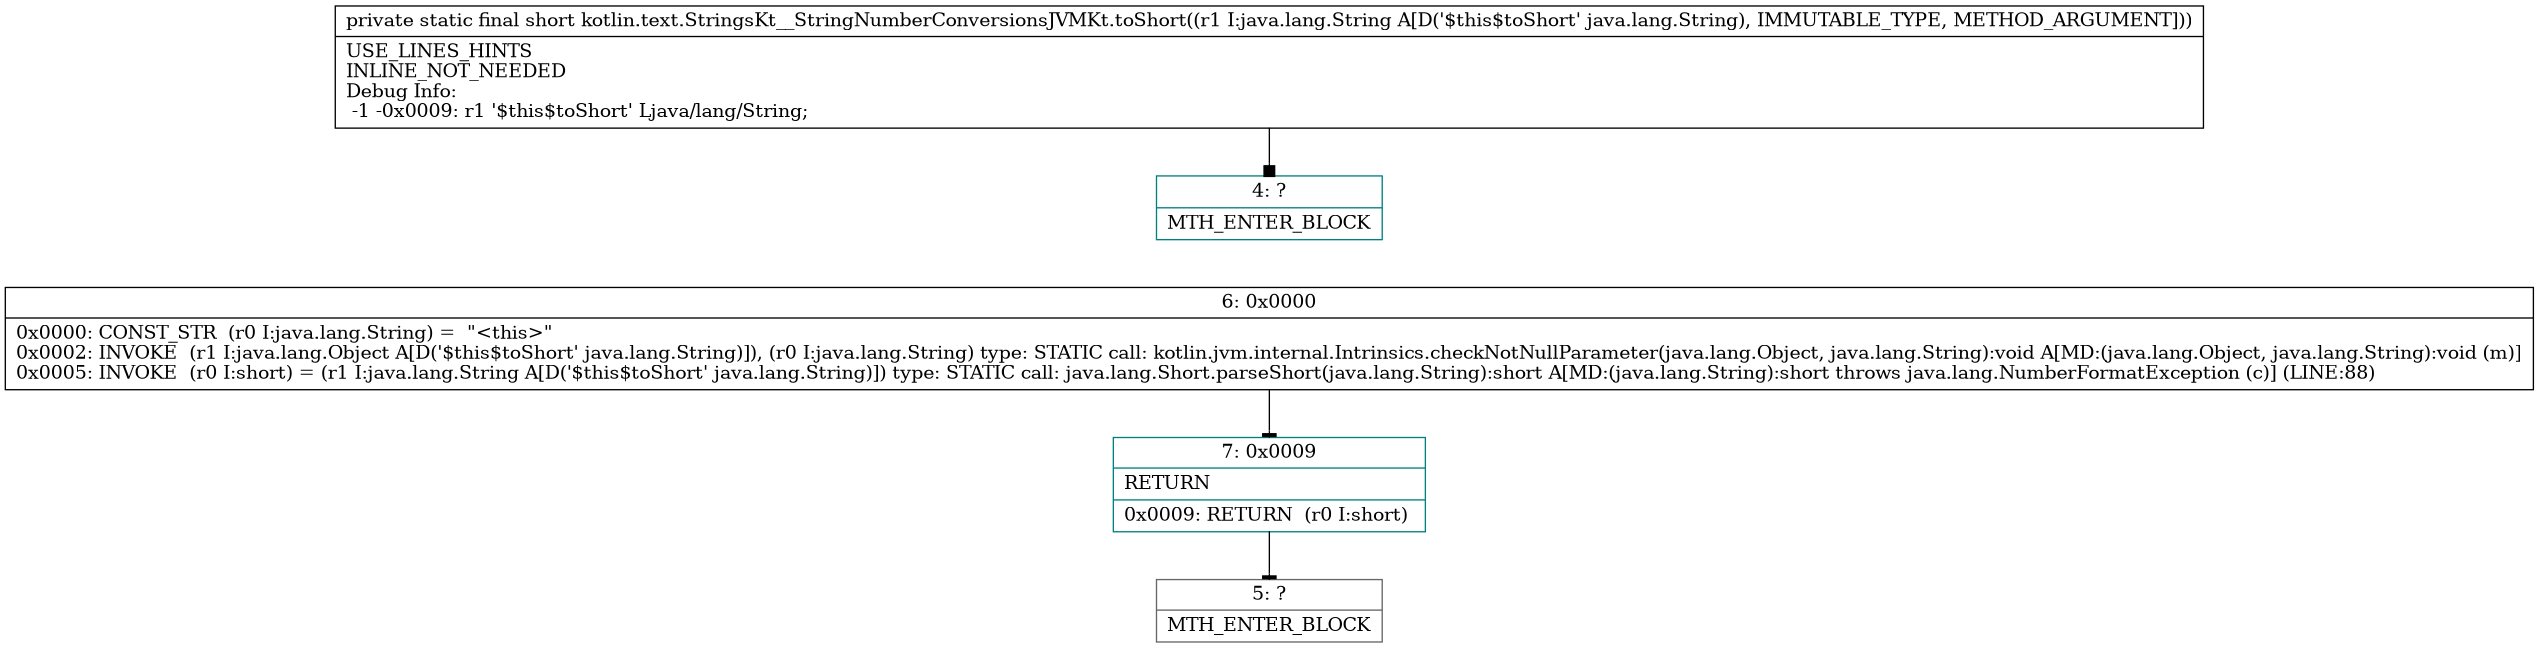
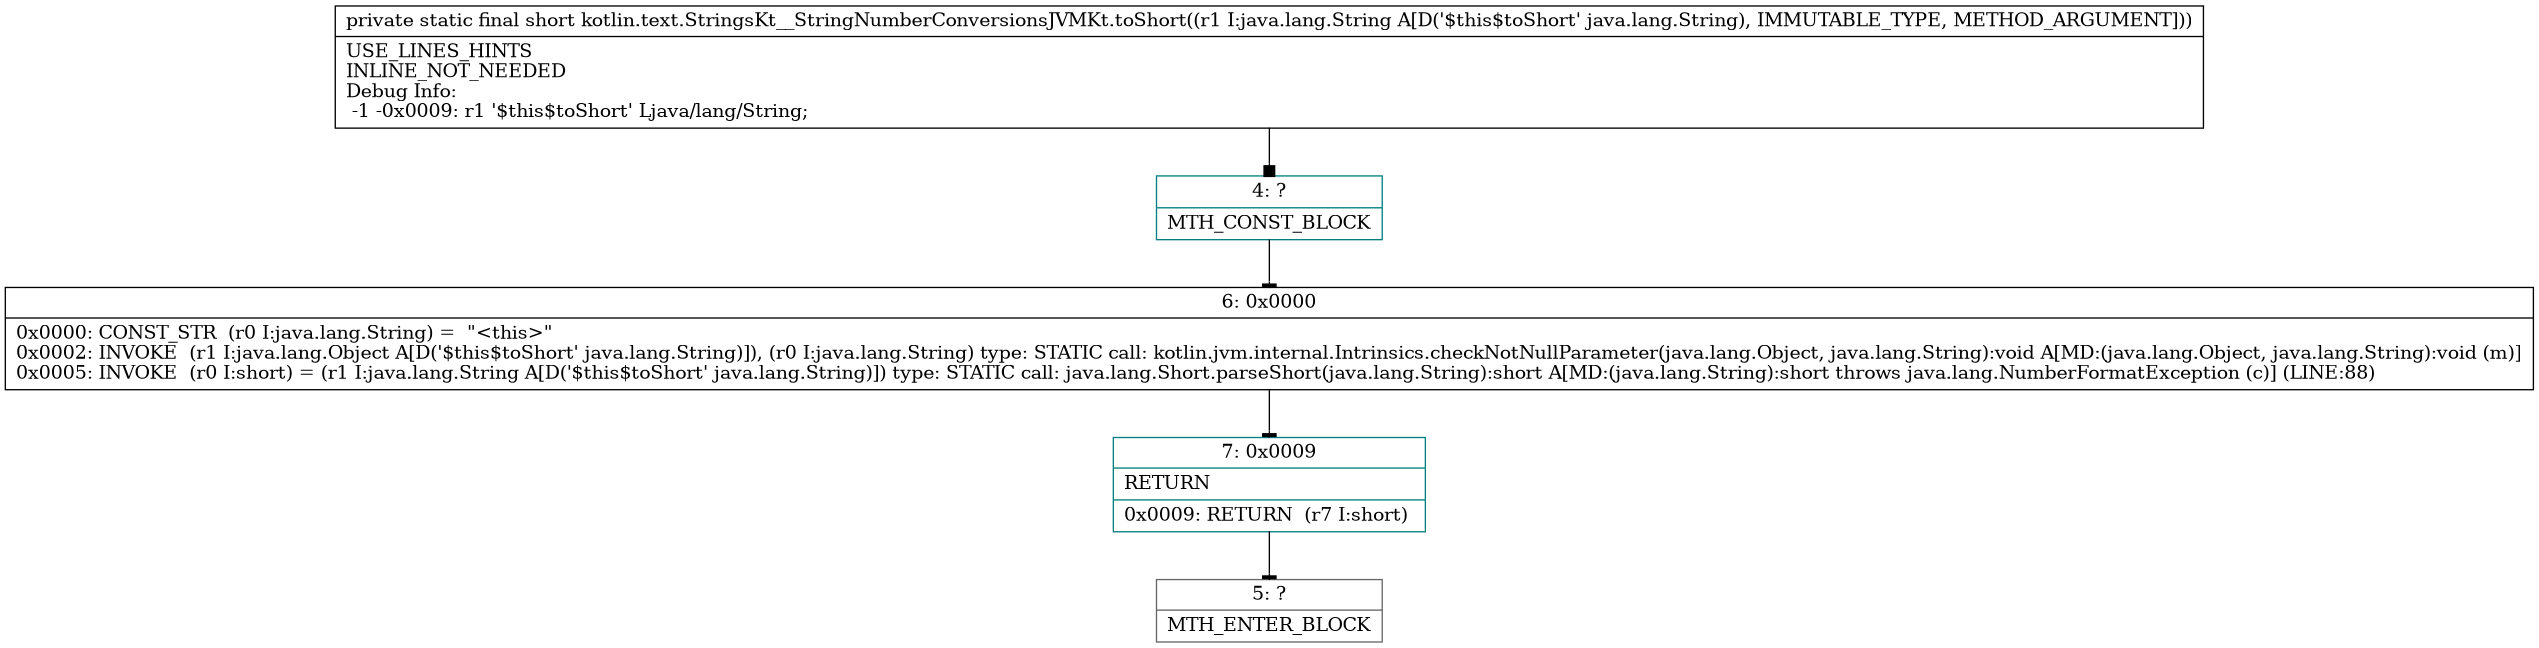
(1269, 223) -> (1269, 223)
none -> (1269, 260)
(1269, 515) -> (1269, 515)
